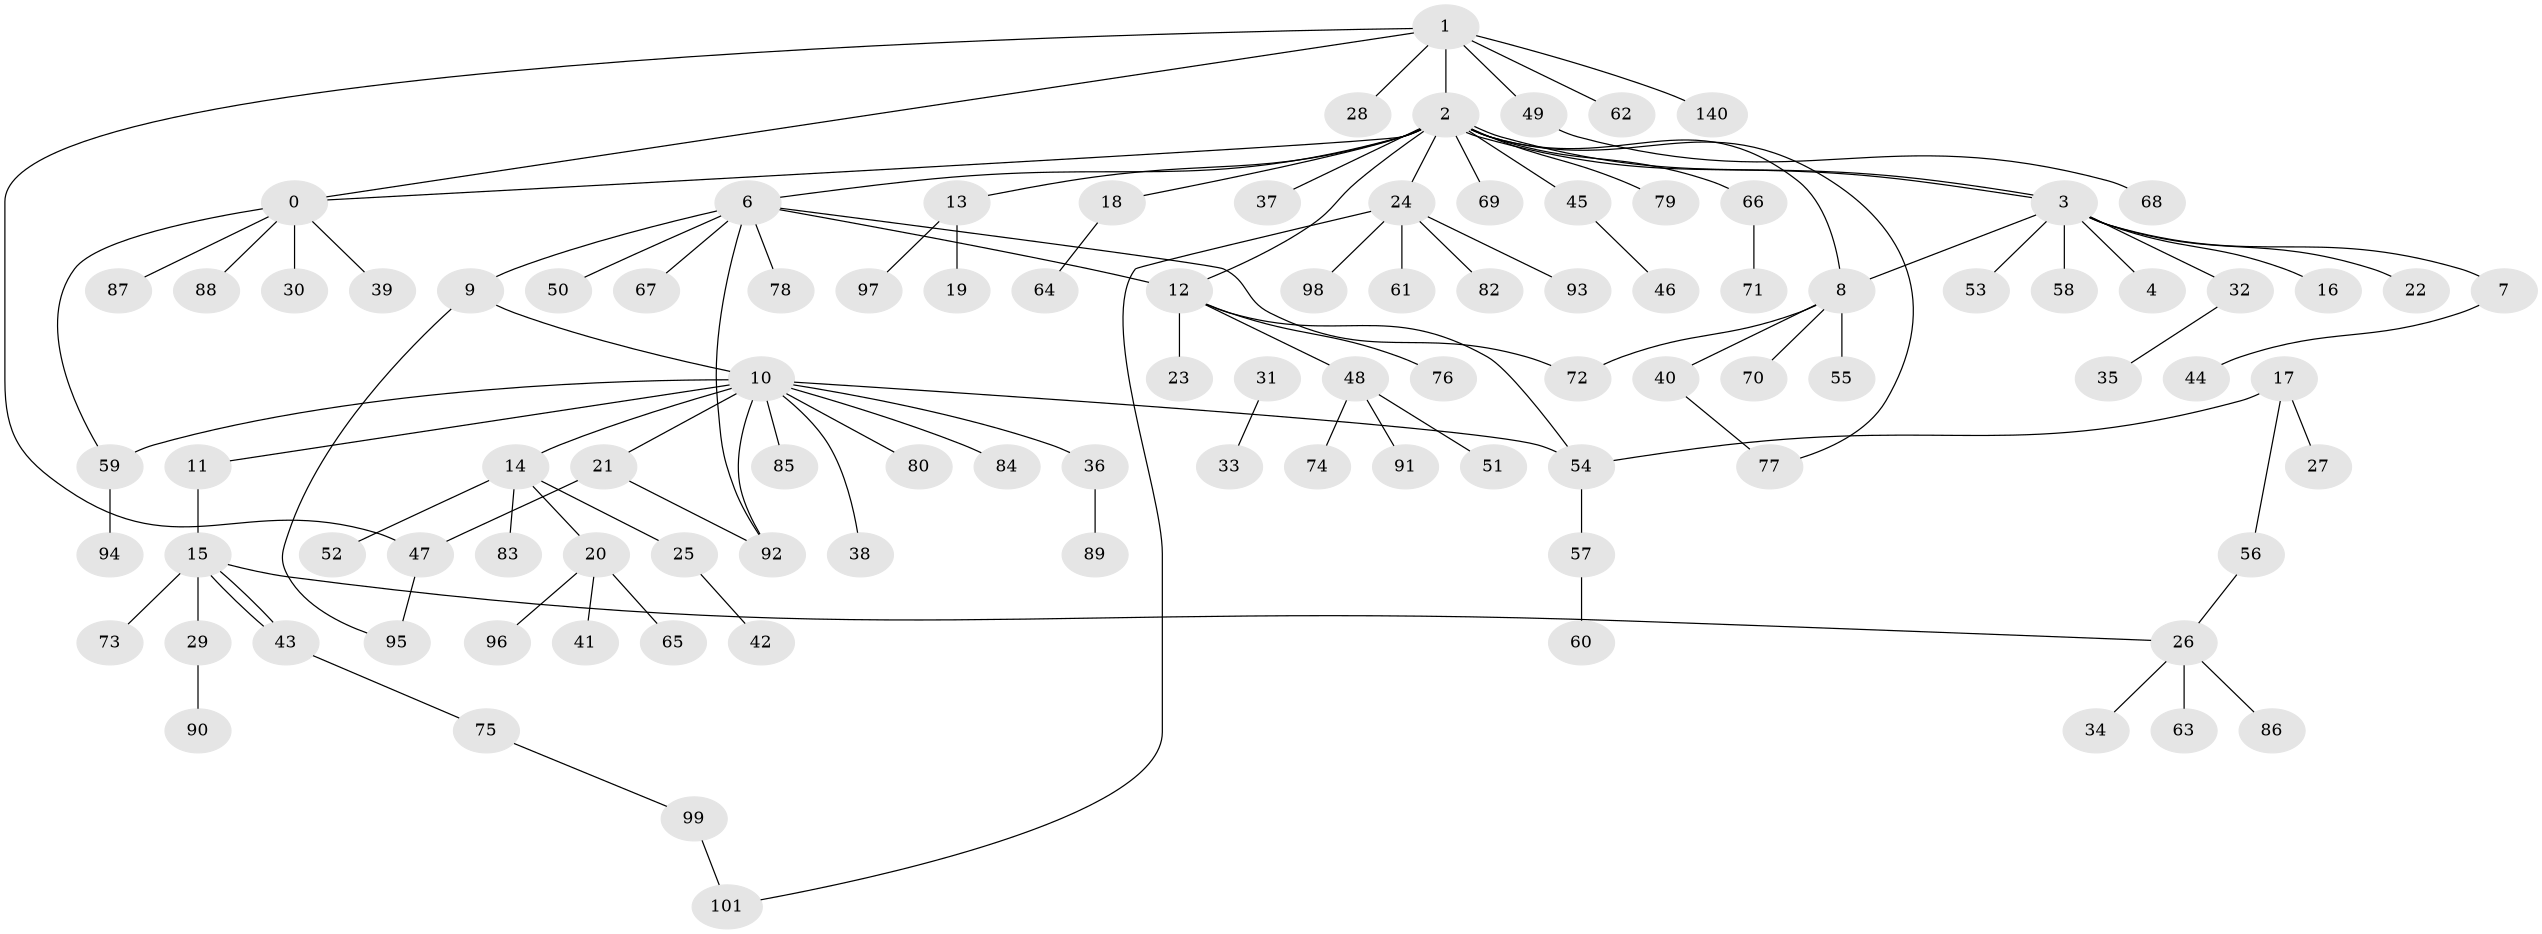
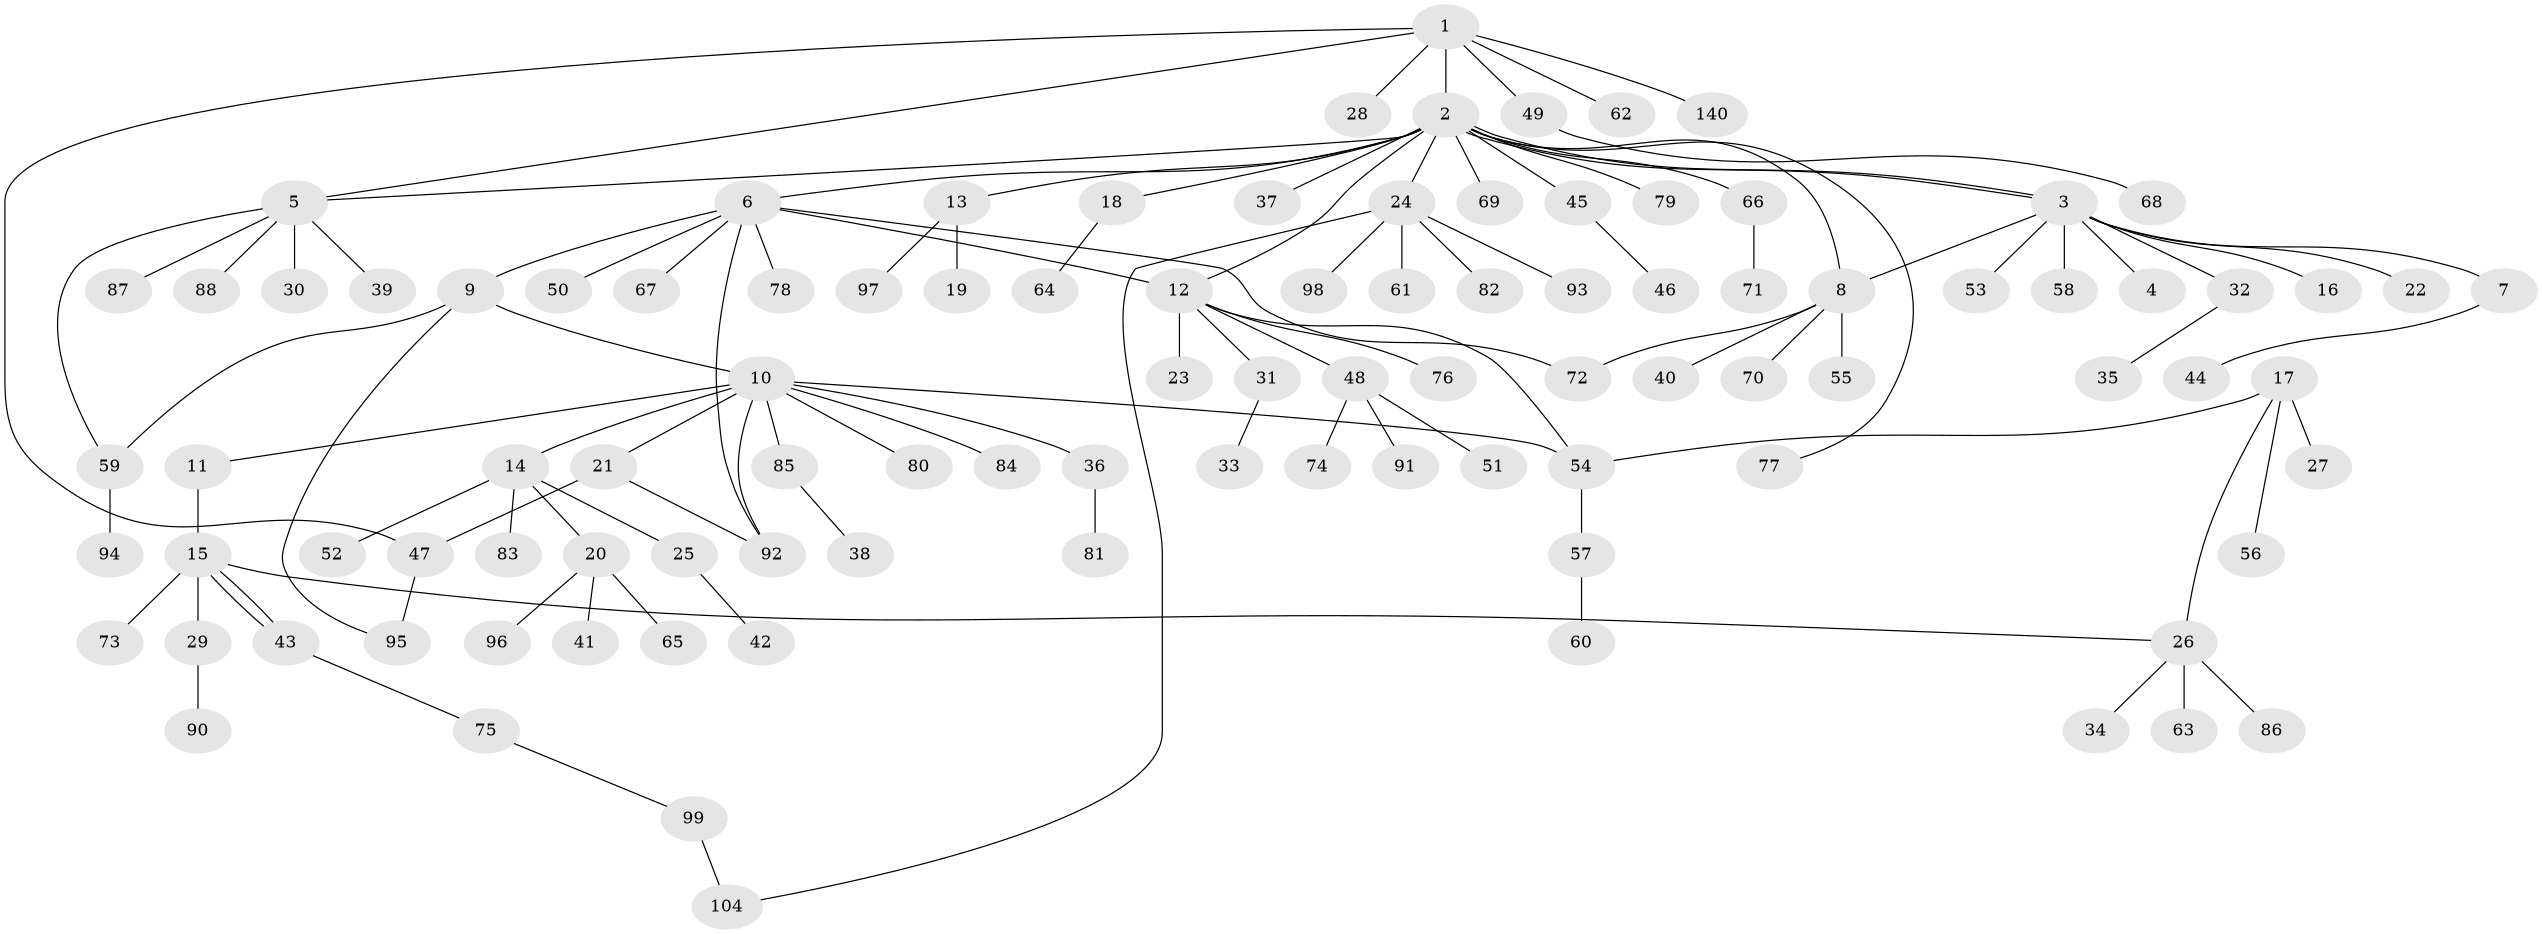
(295, 203) -> (295, 203)
none -> (1223, 335)
(429, 396) -> (273, 346)
(1718, 423) -> none
(835, 456) -> (823, 511)
(1095, 555) -> (1095, 555)
(2218, 599) -> (2218, 506)
(727, 907) -> (727, 907)
